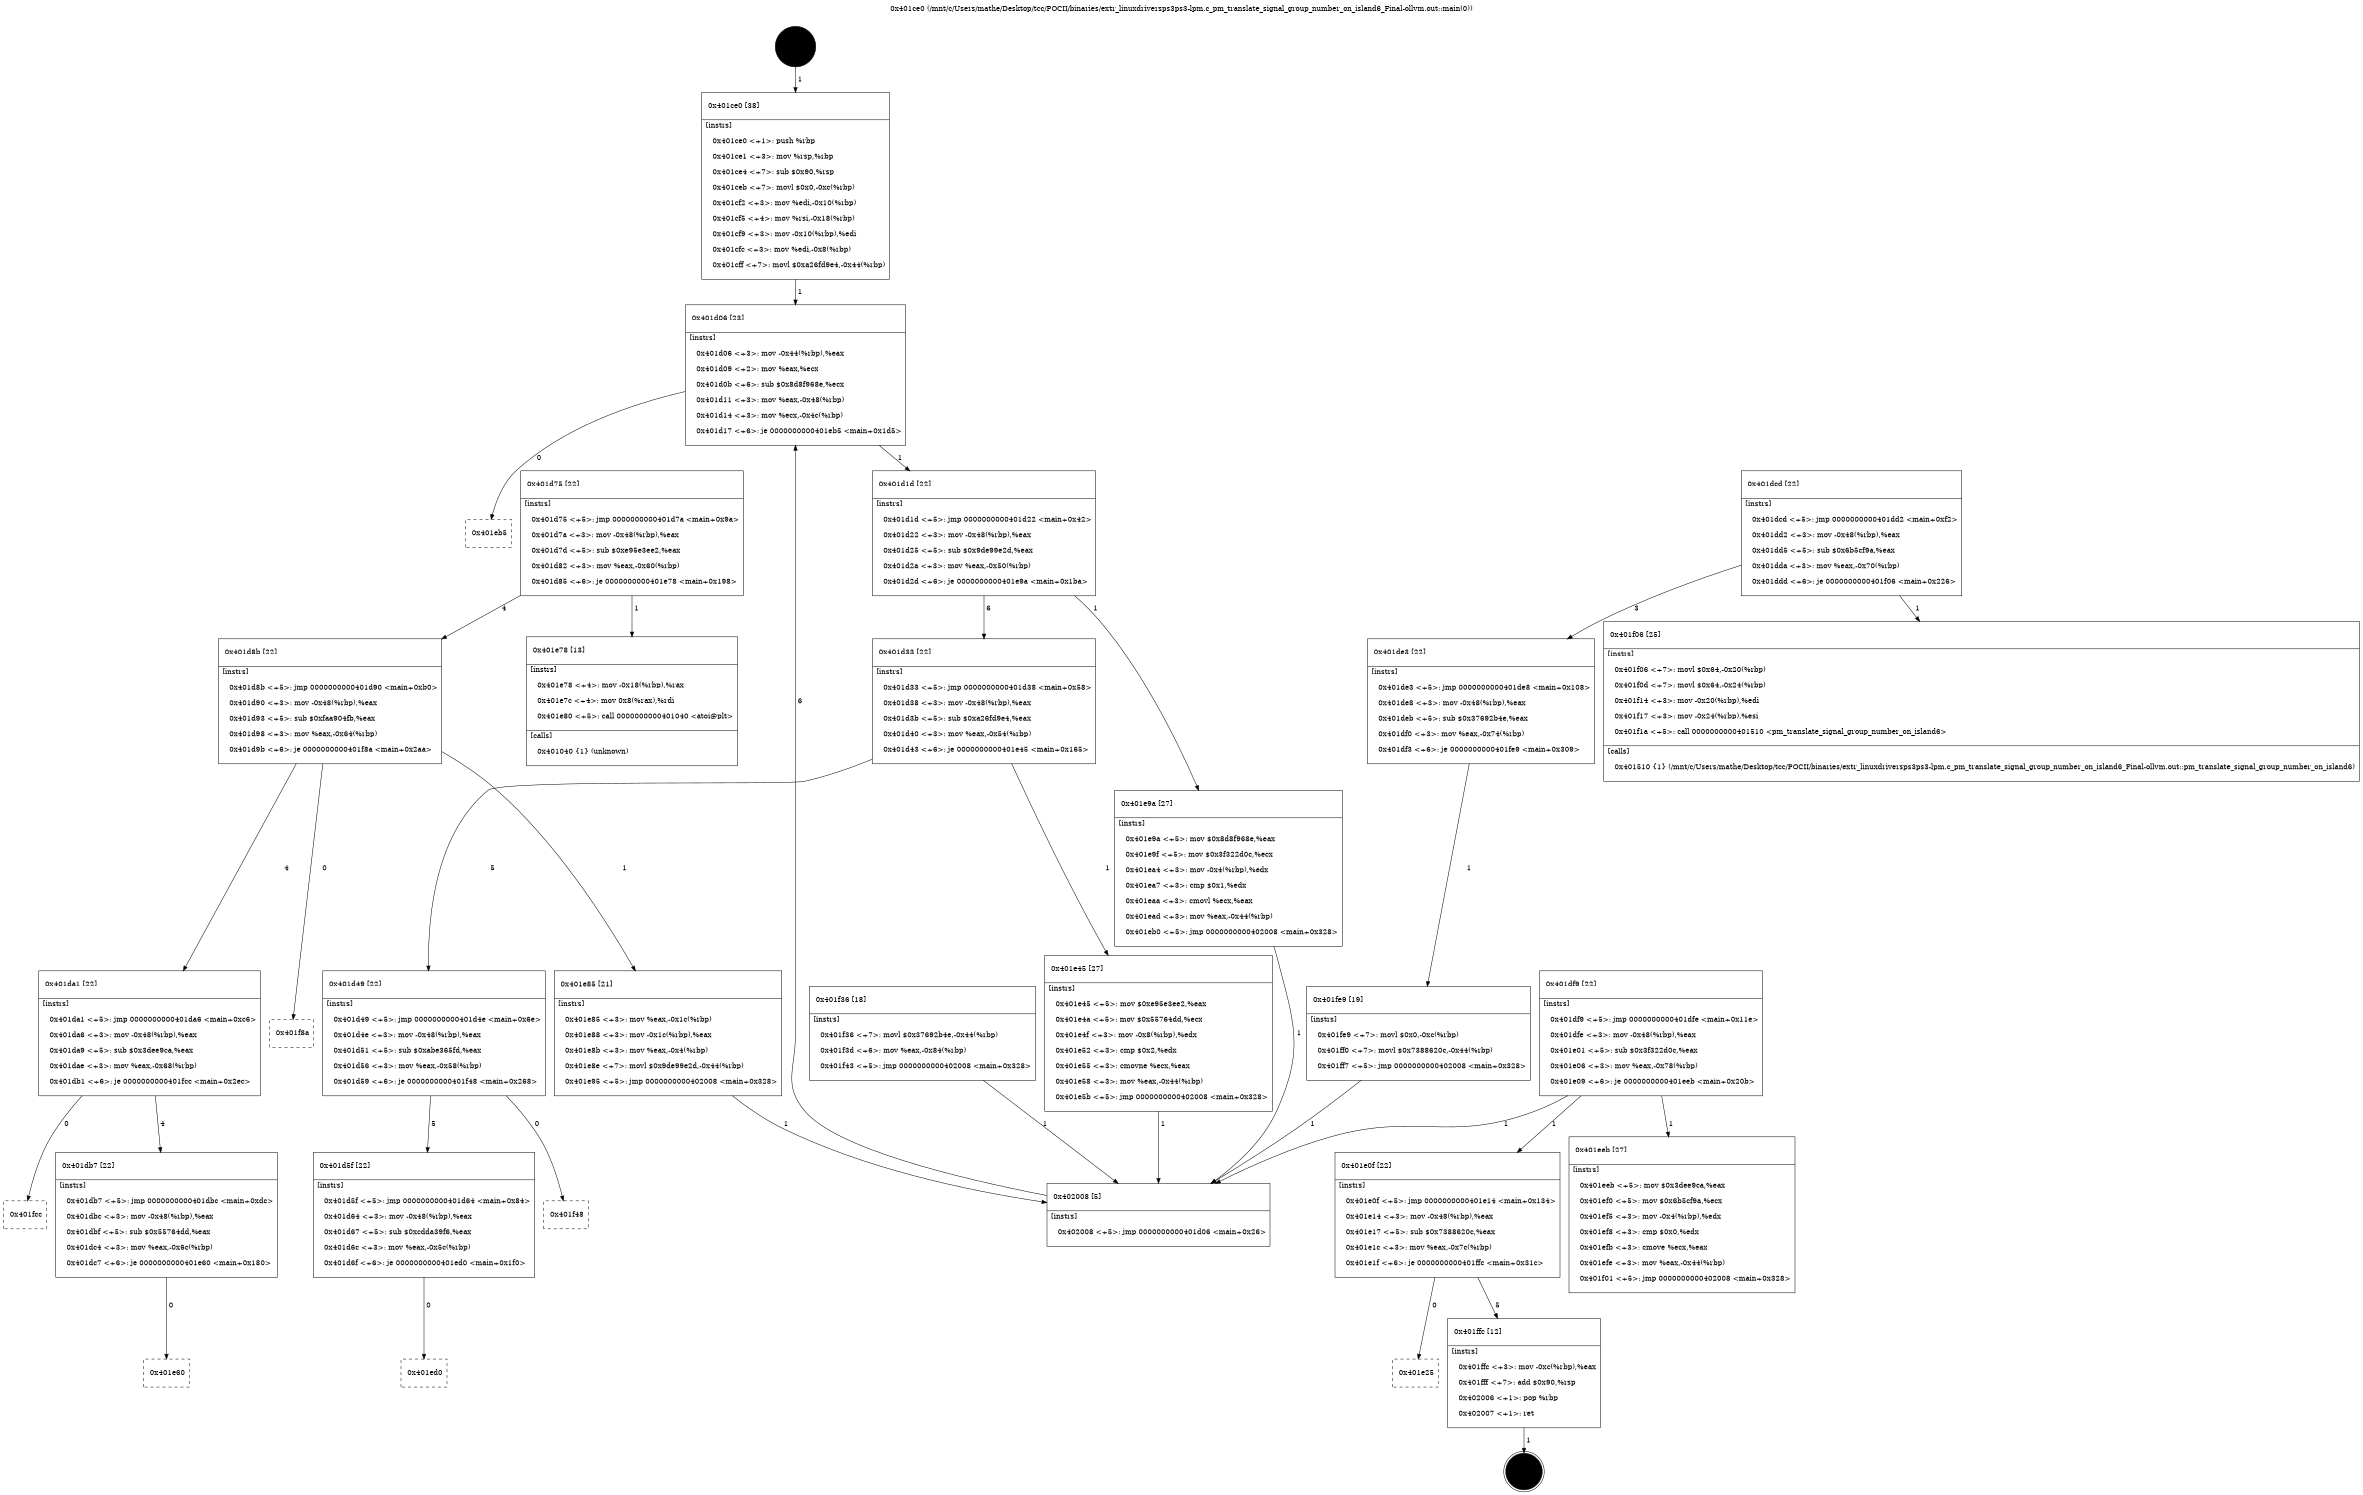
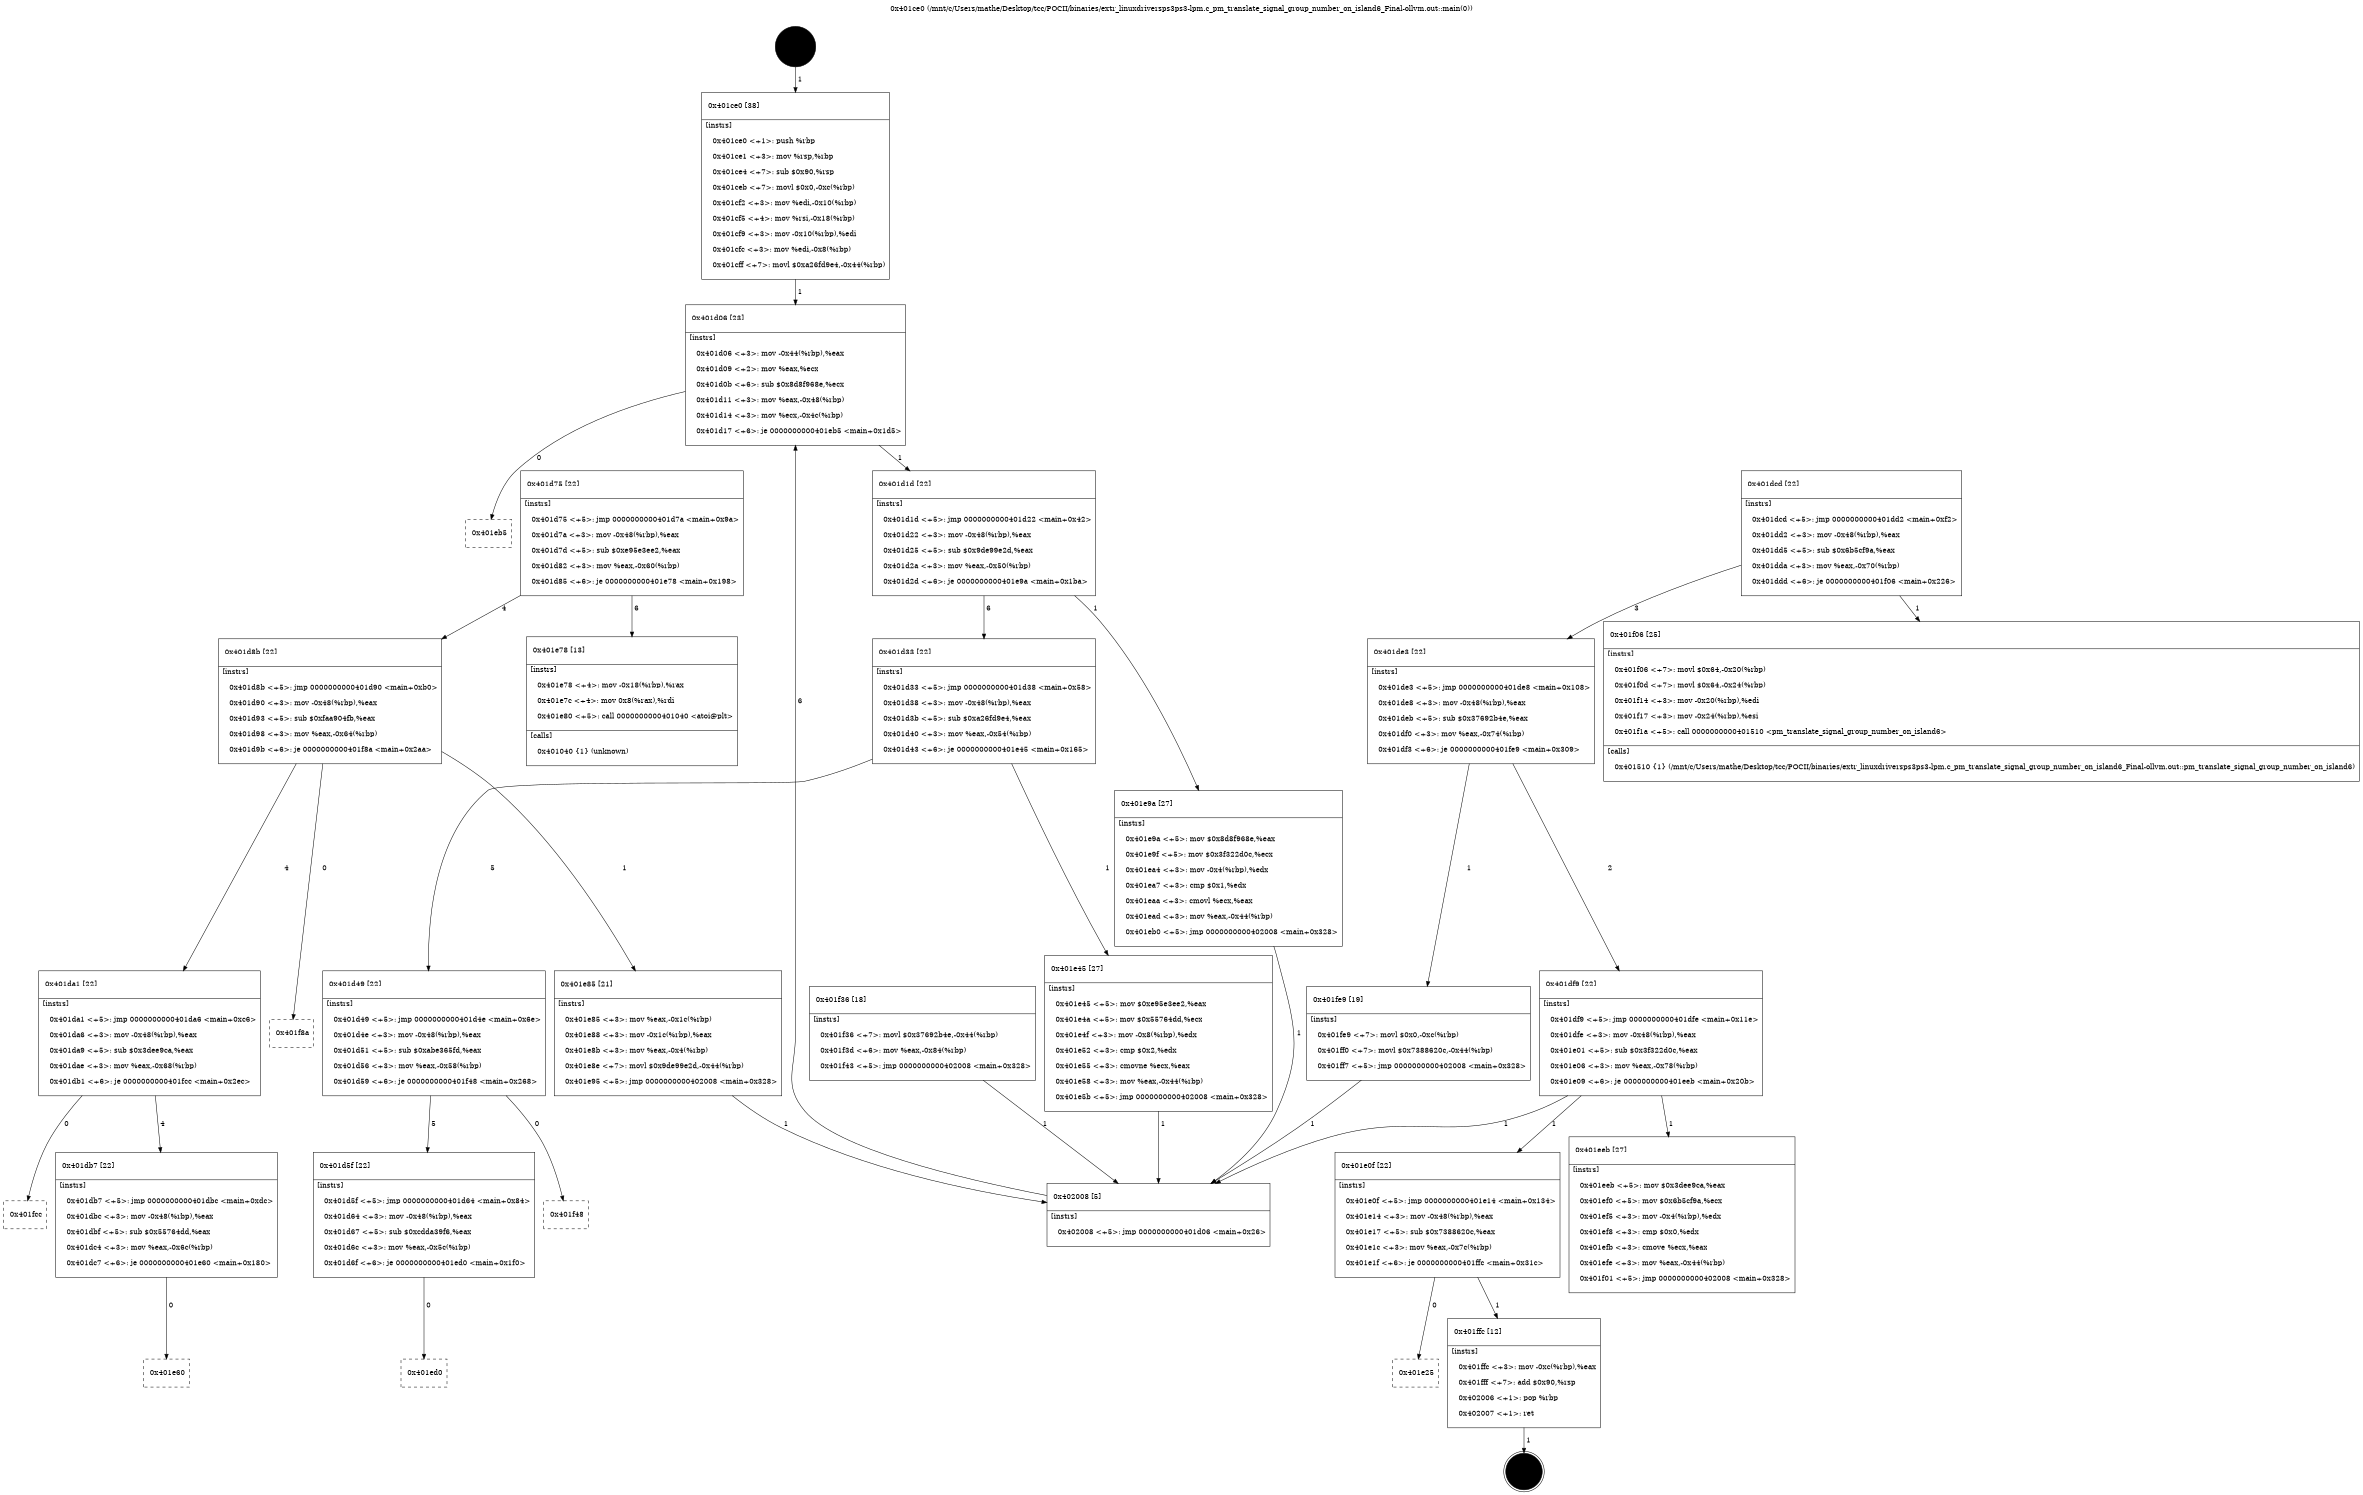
(636, 609) -> (636, 609)
none -> (1565, 865)
(1496, 1306) -> (1496, 1306)
